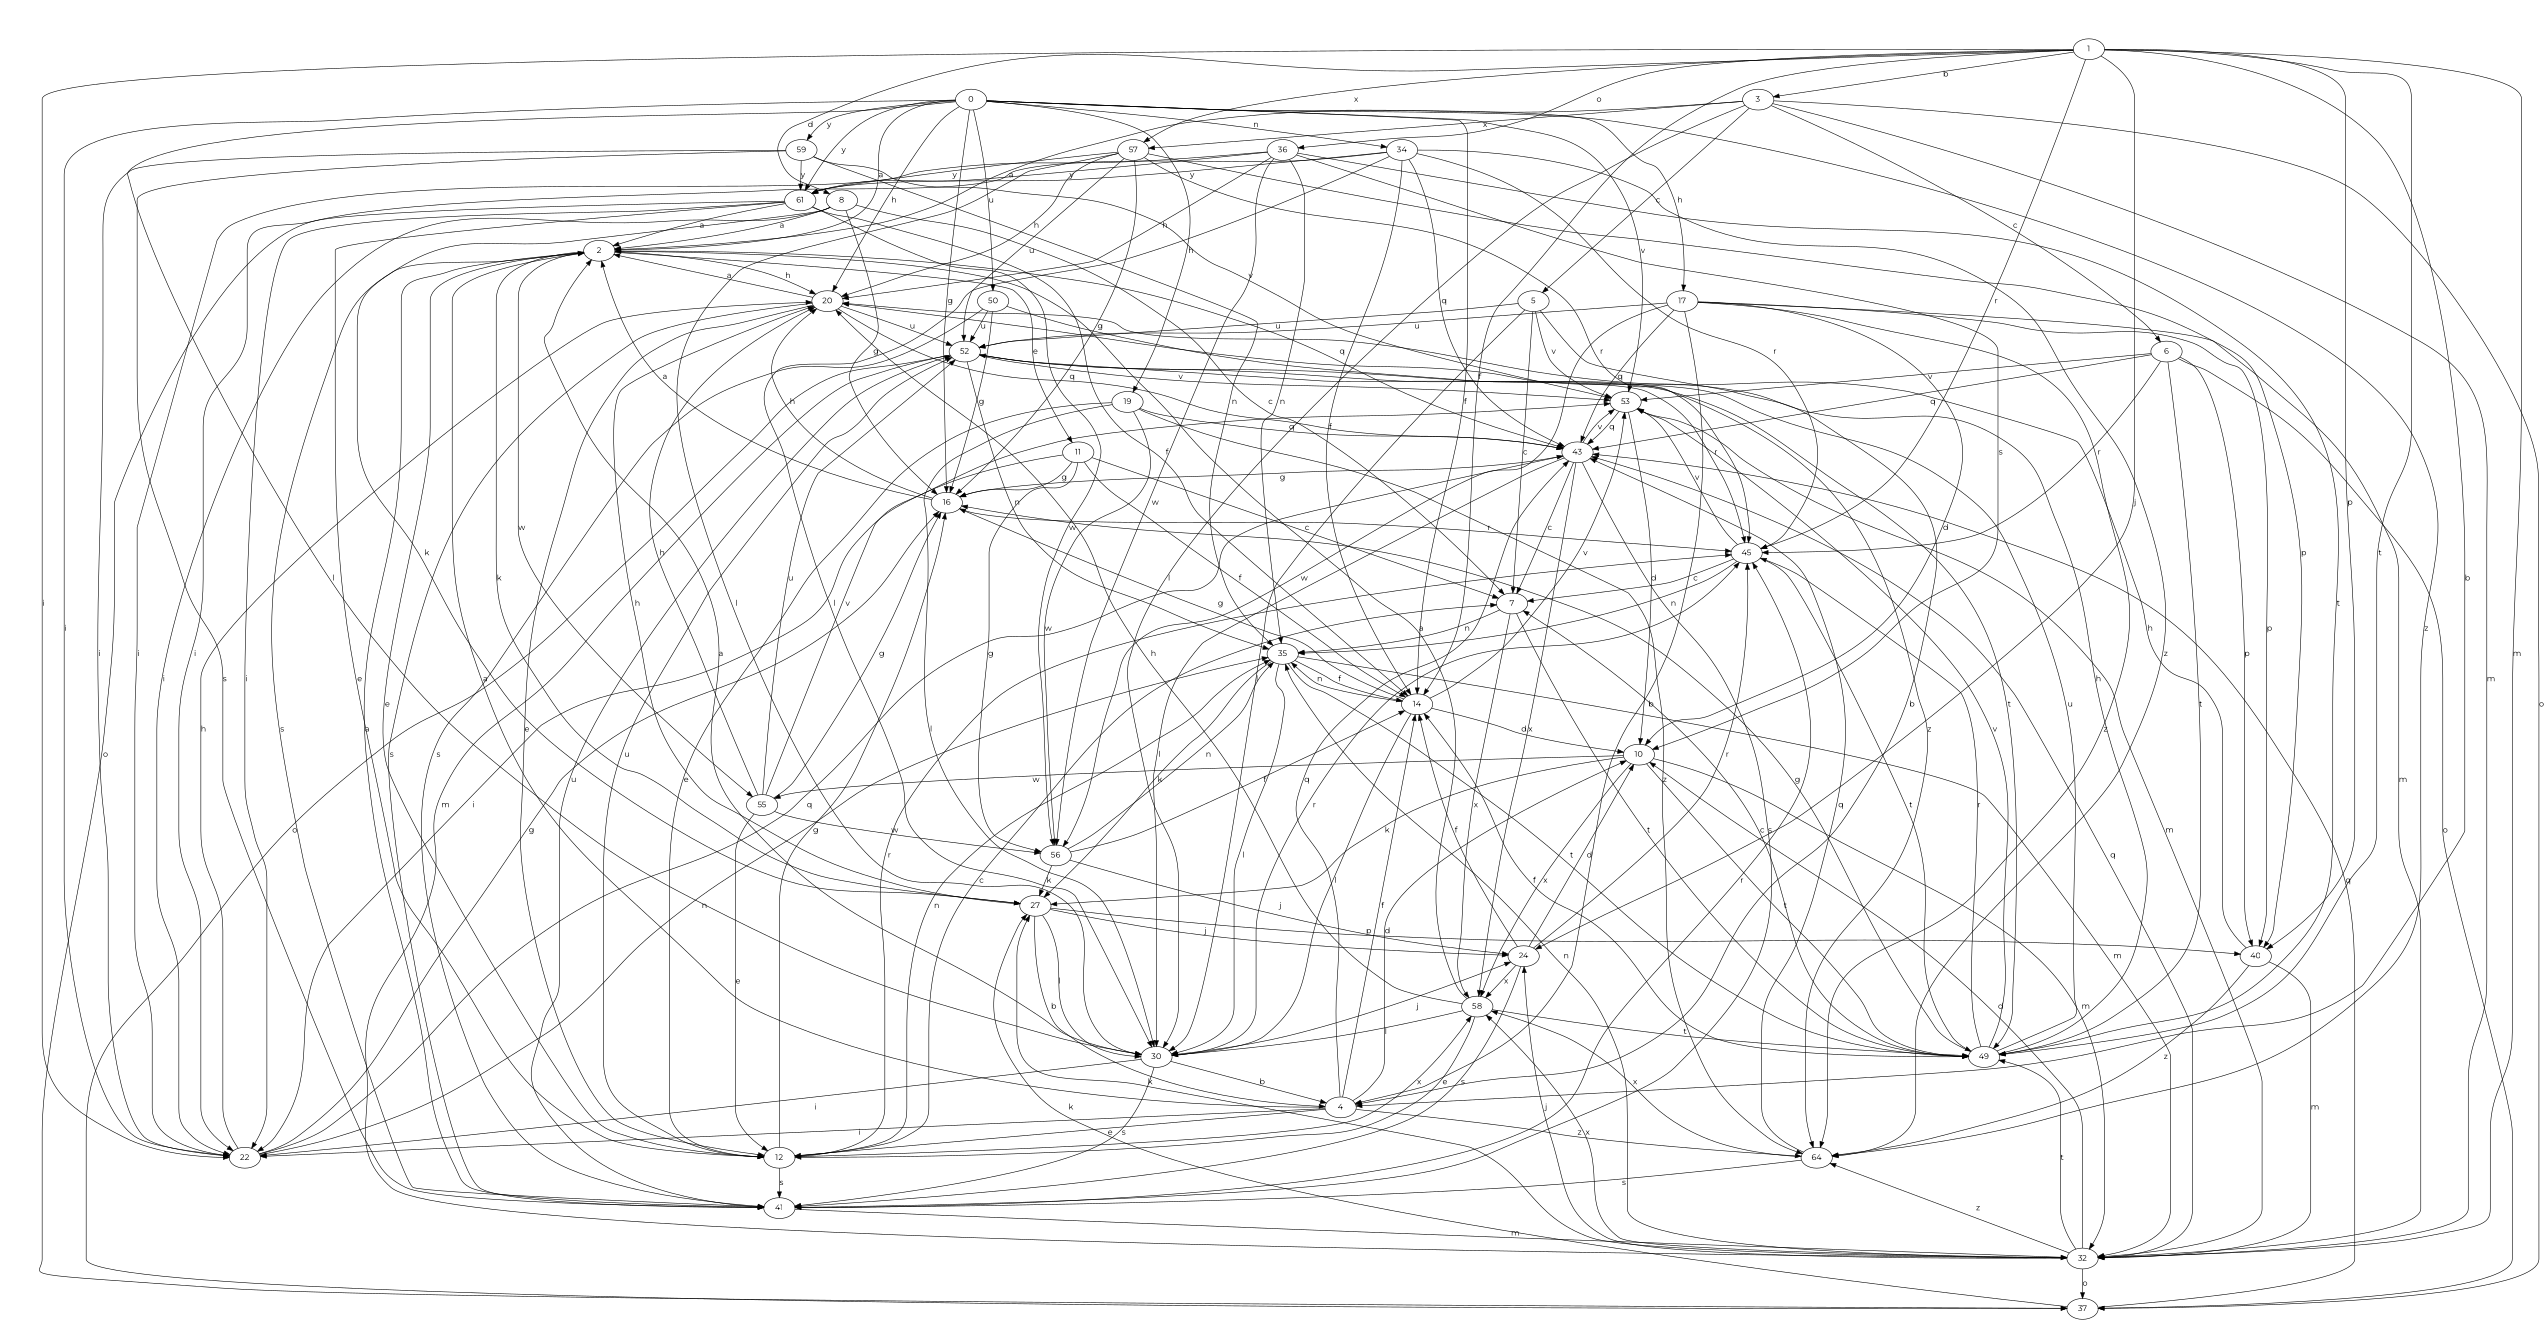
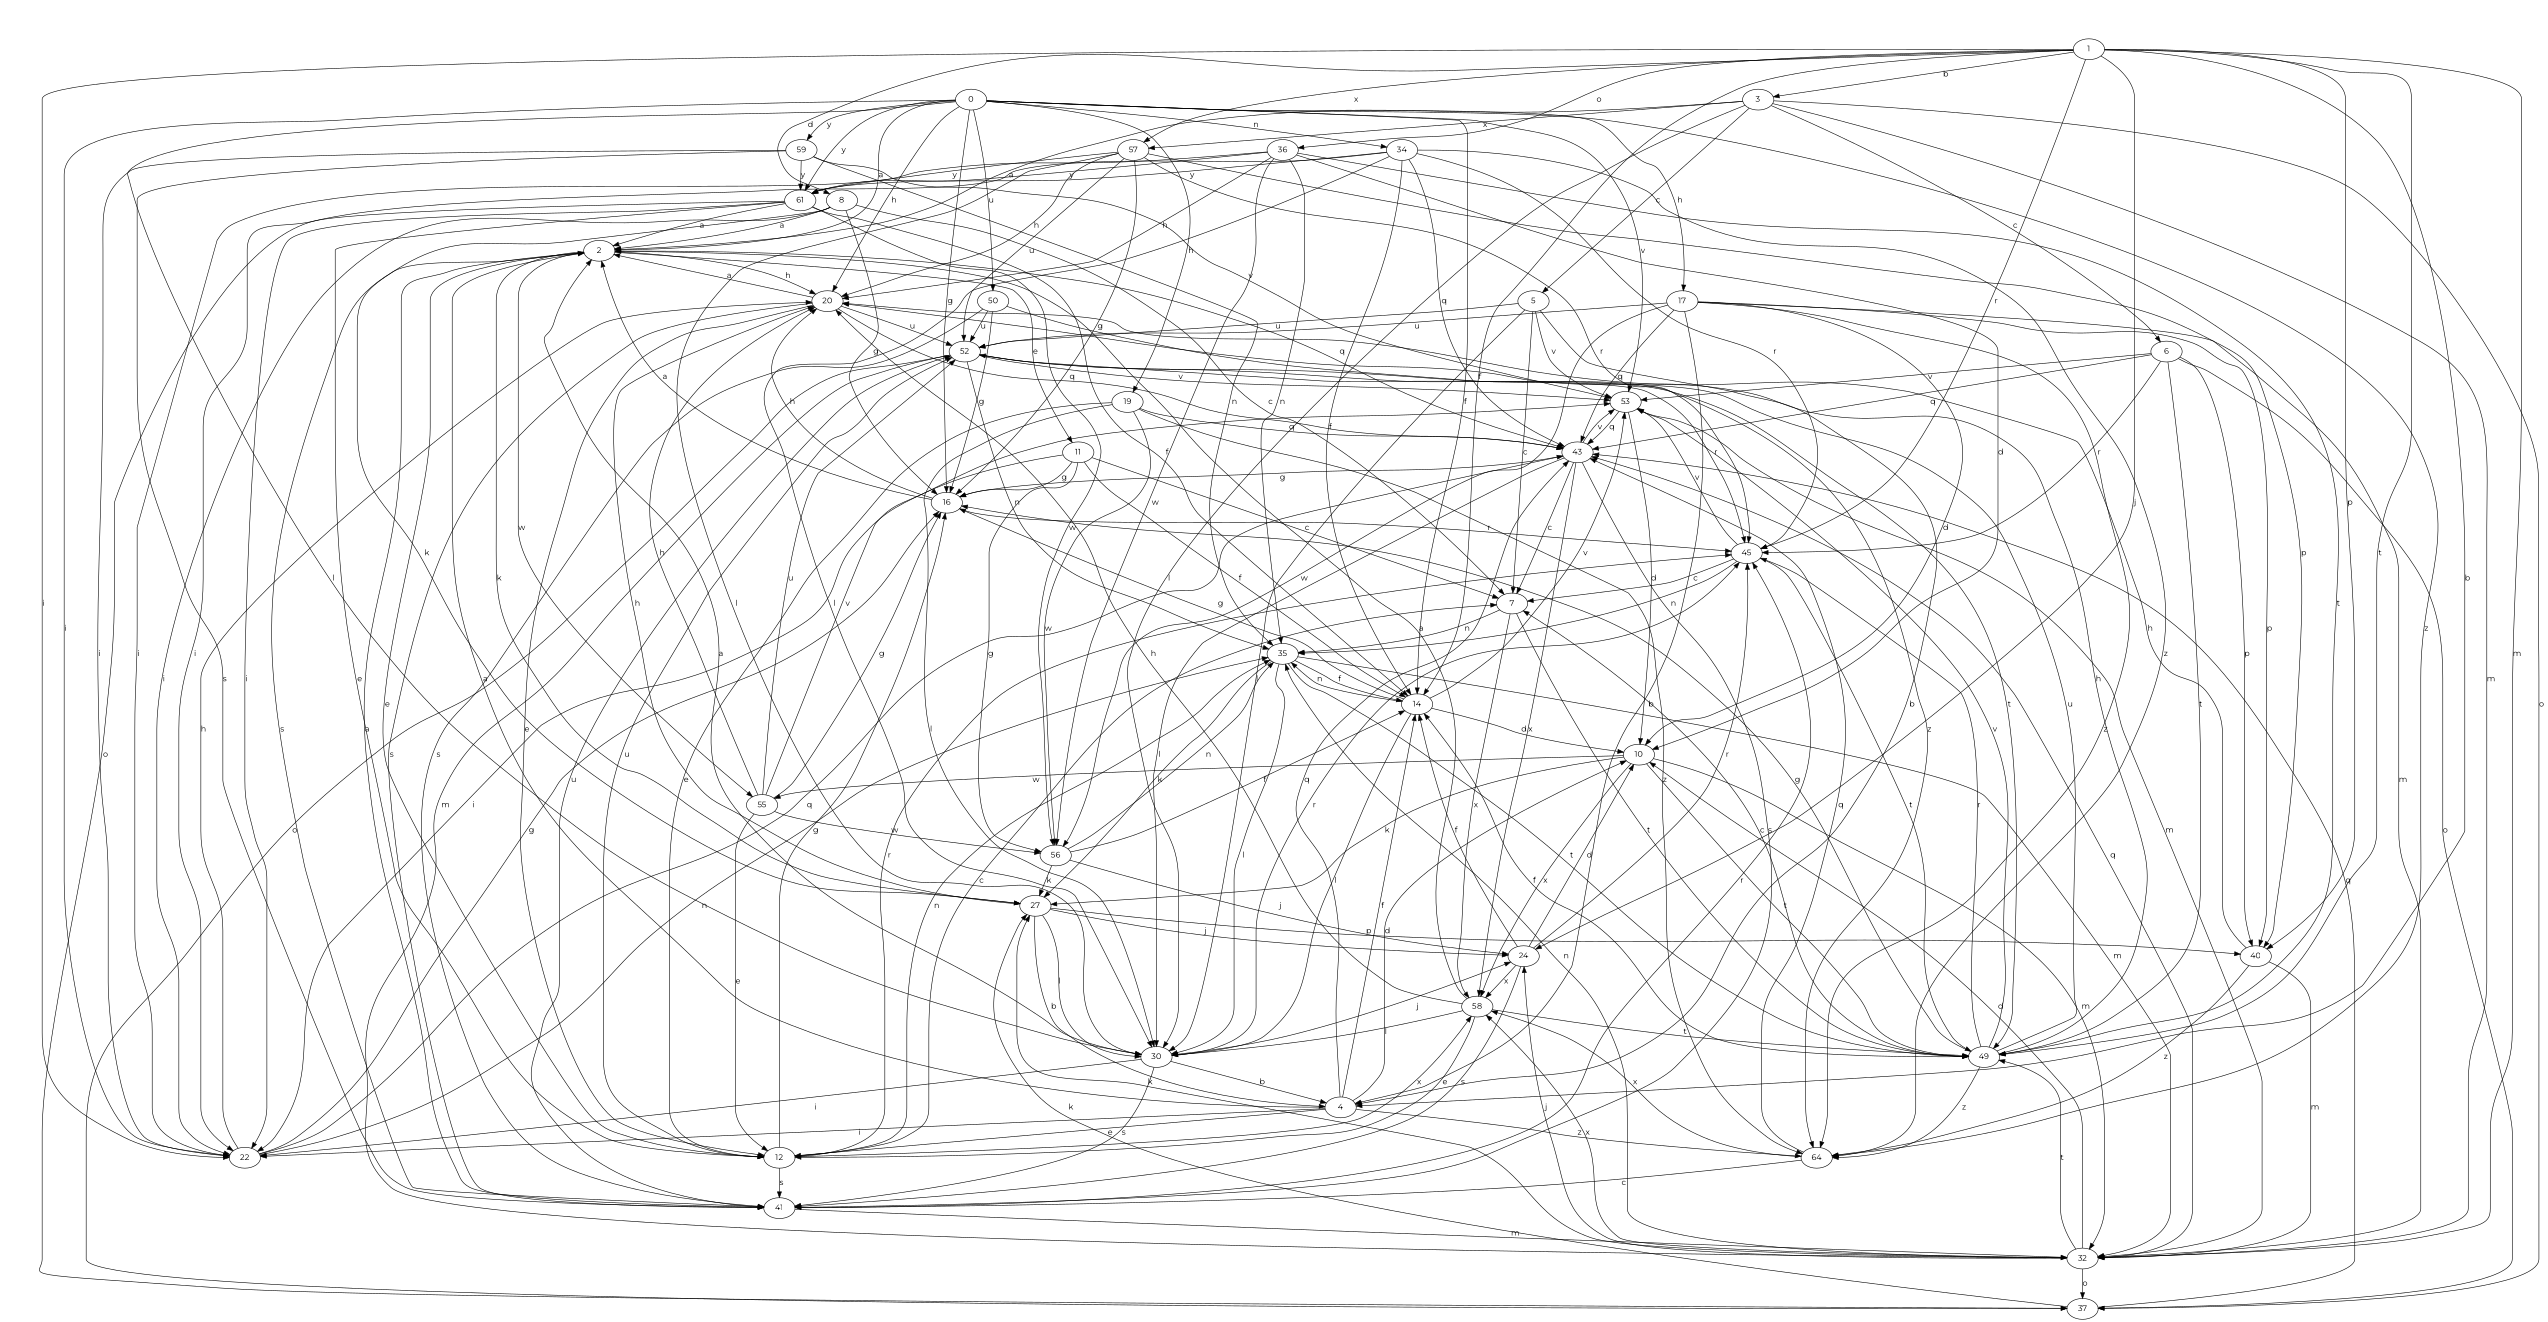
(2001, 452) -> (2001, 452)
(1624, 1183) -> (1624, 1183)
(1952, 1209) -> (1924, 1136)
